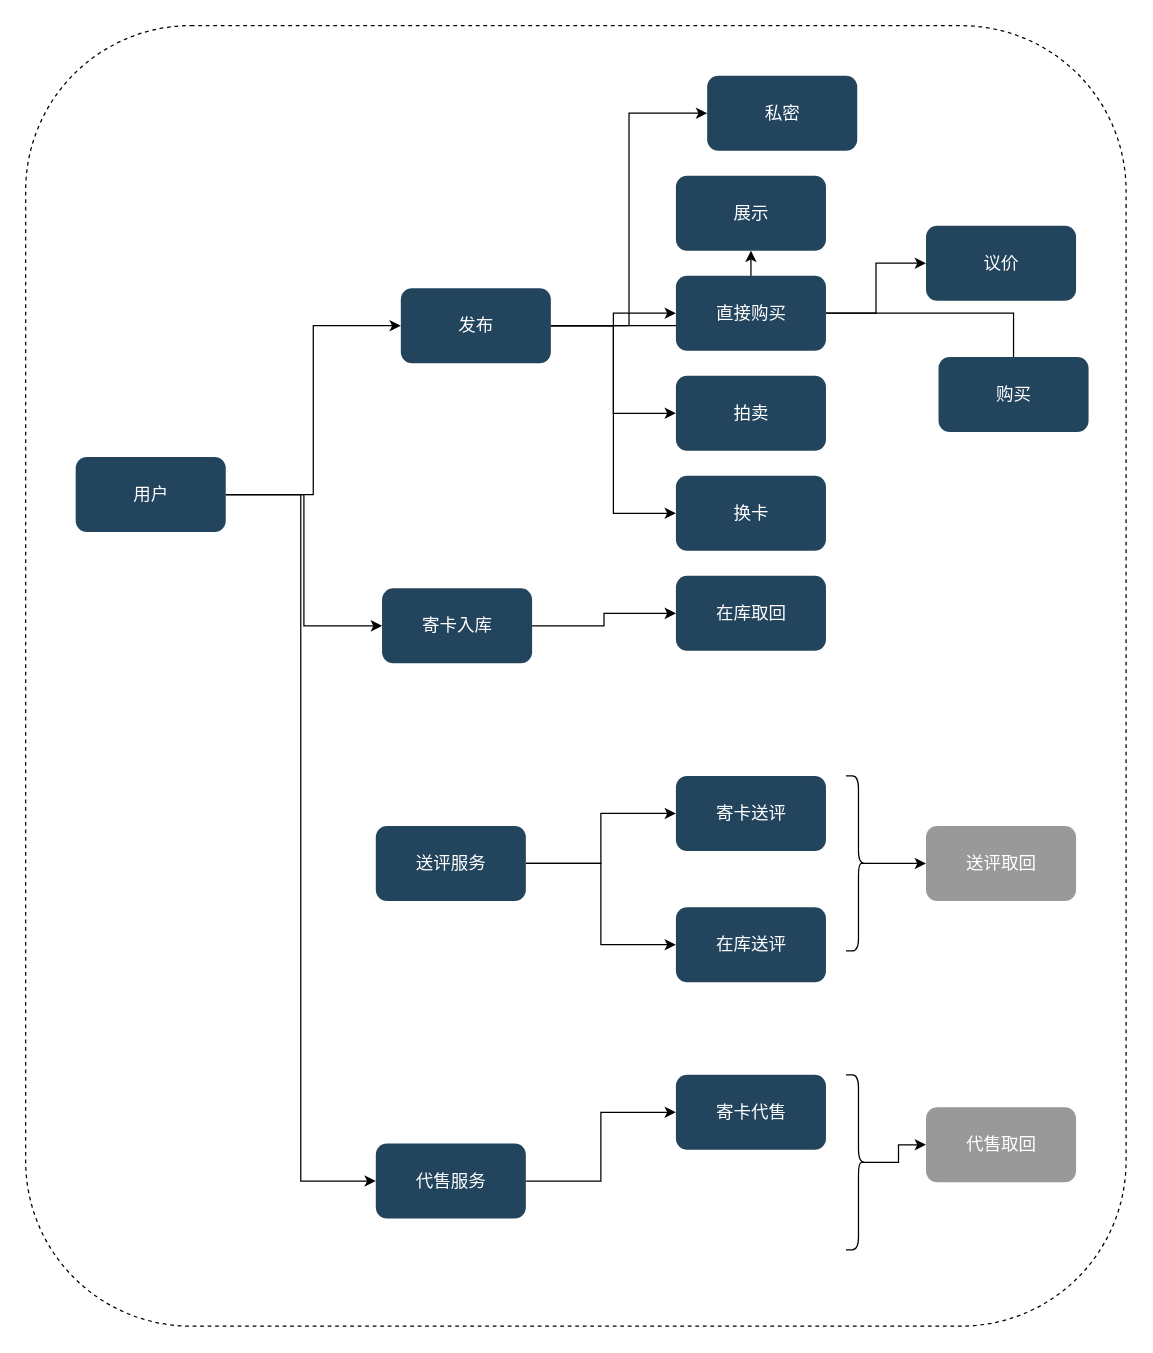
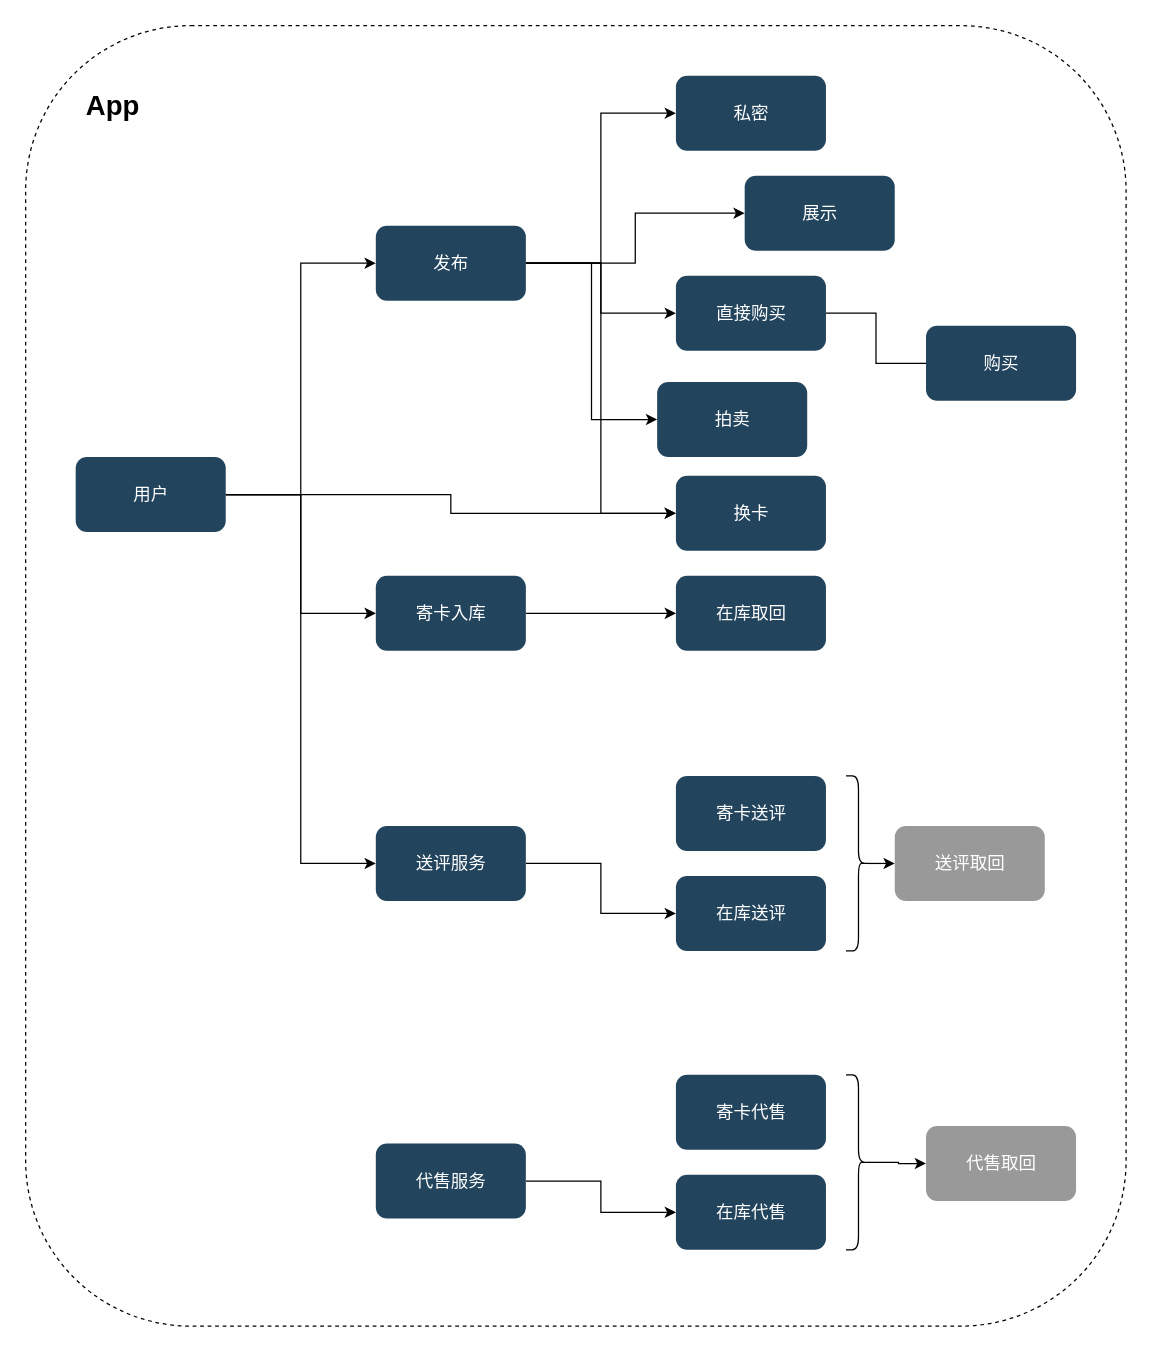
none -> (113, 107)
(782, 113) -> (751, 113)
(751, 213) -> (819, 213)
(1001, 263) -> none
(876, 266) -> none
(476, 326) -> (451, 263)
(1013, 394) -> (1001, 363)
(751, 413) -> (732, 419)
(457, 626) -> (451, 613)
(610, 813) -> none
none -> (335, 863)
(1001, 863) -> (969, 863)
(751, 944) -> (751, 913)
(301, 1057) -> (451, 509)
(601, 1112) -> none
(1001, 1144) -> (1001, 1163)
none -> (619, 1212)
none -> (751, 1212)
